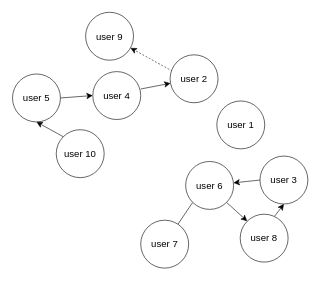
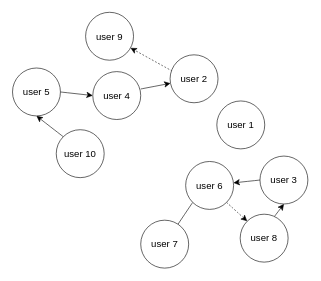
(36, 98) -> (36, 92)
(234, 210) -> (234, 210)
